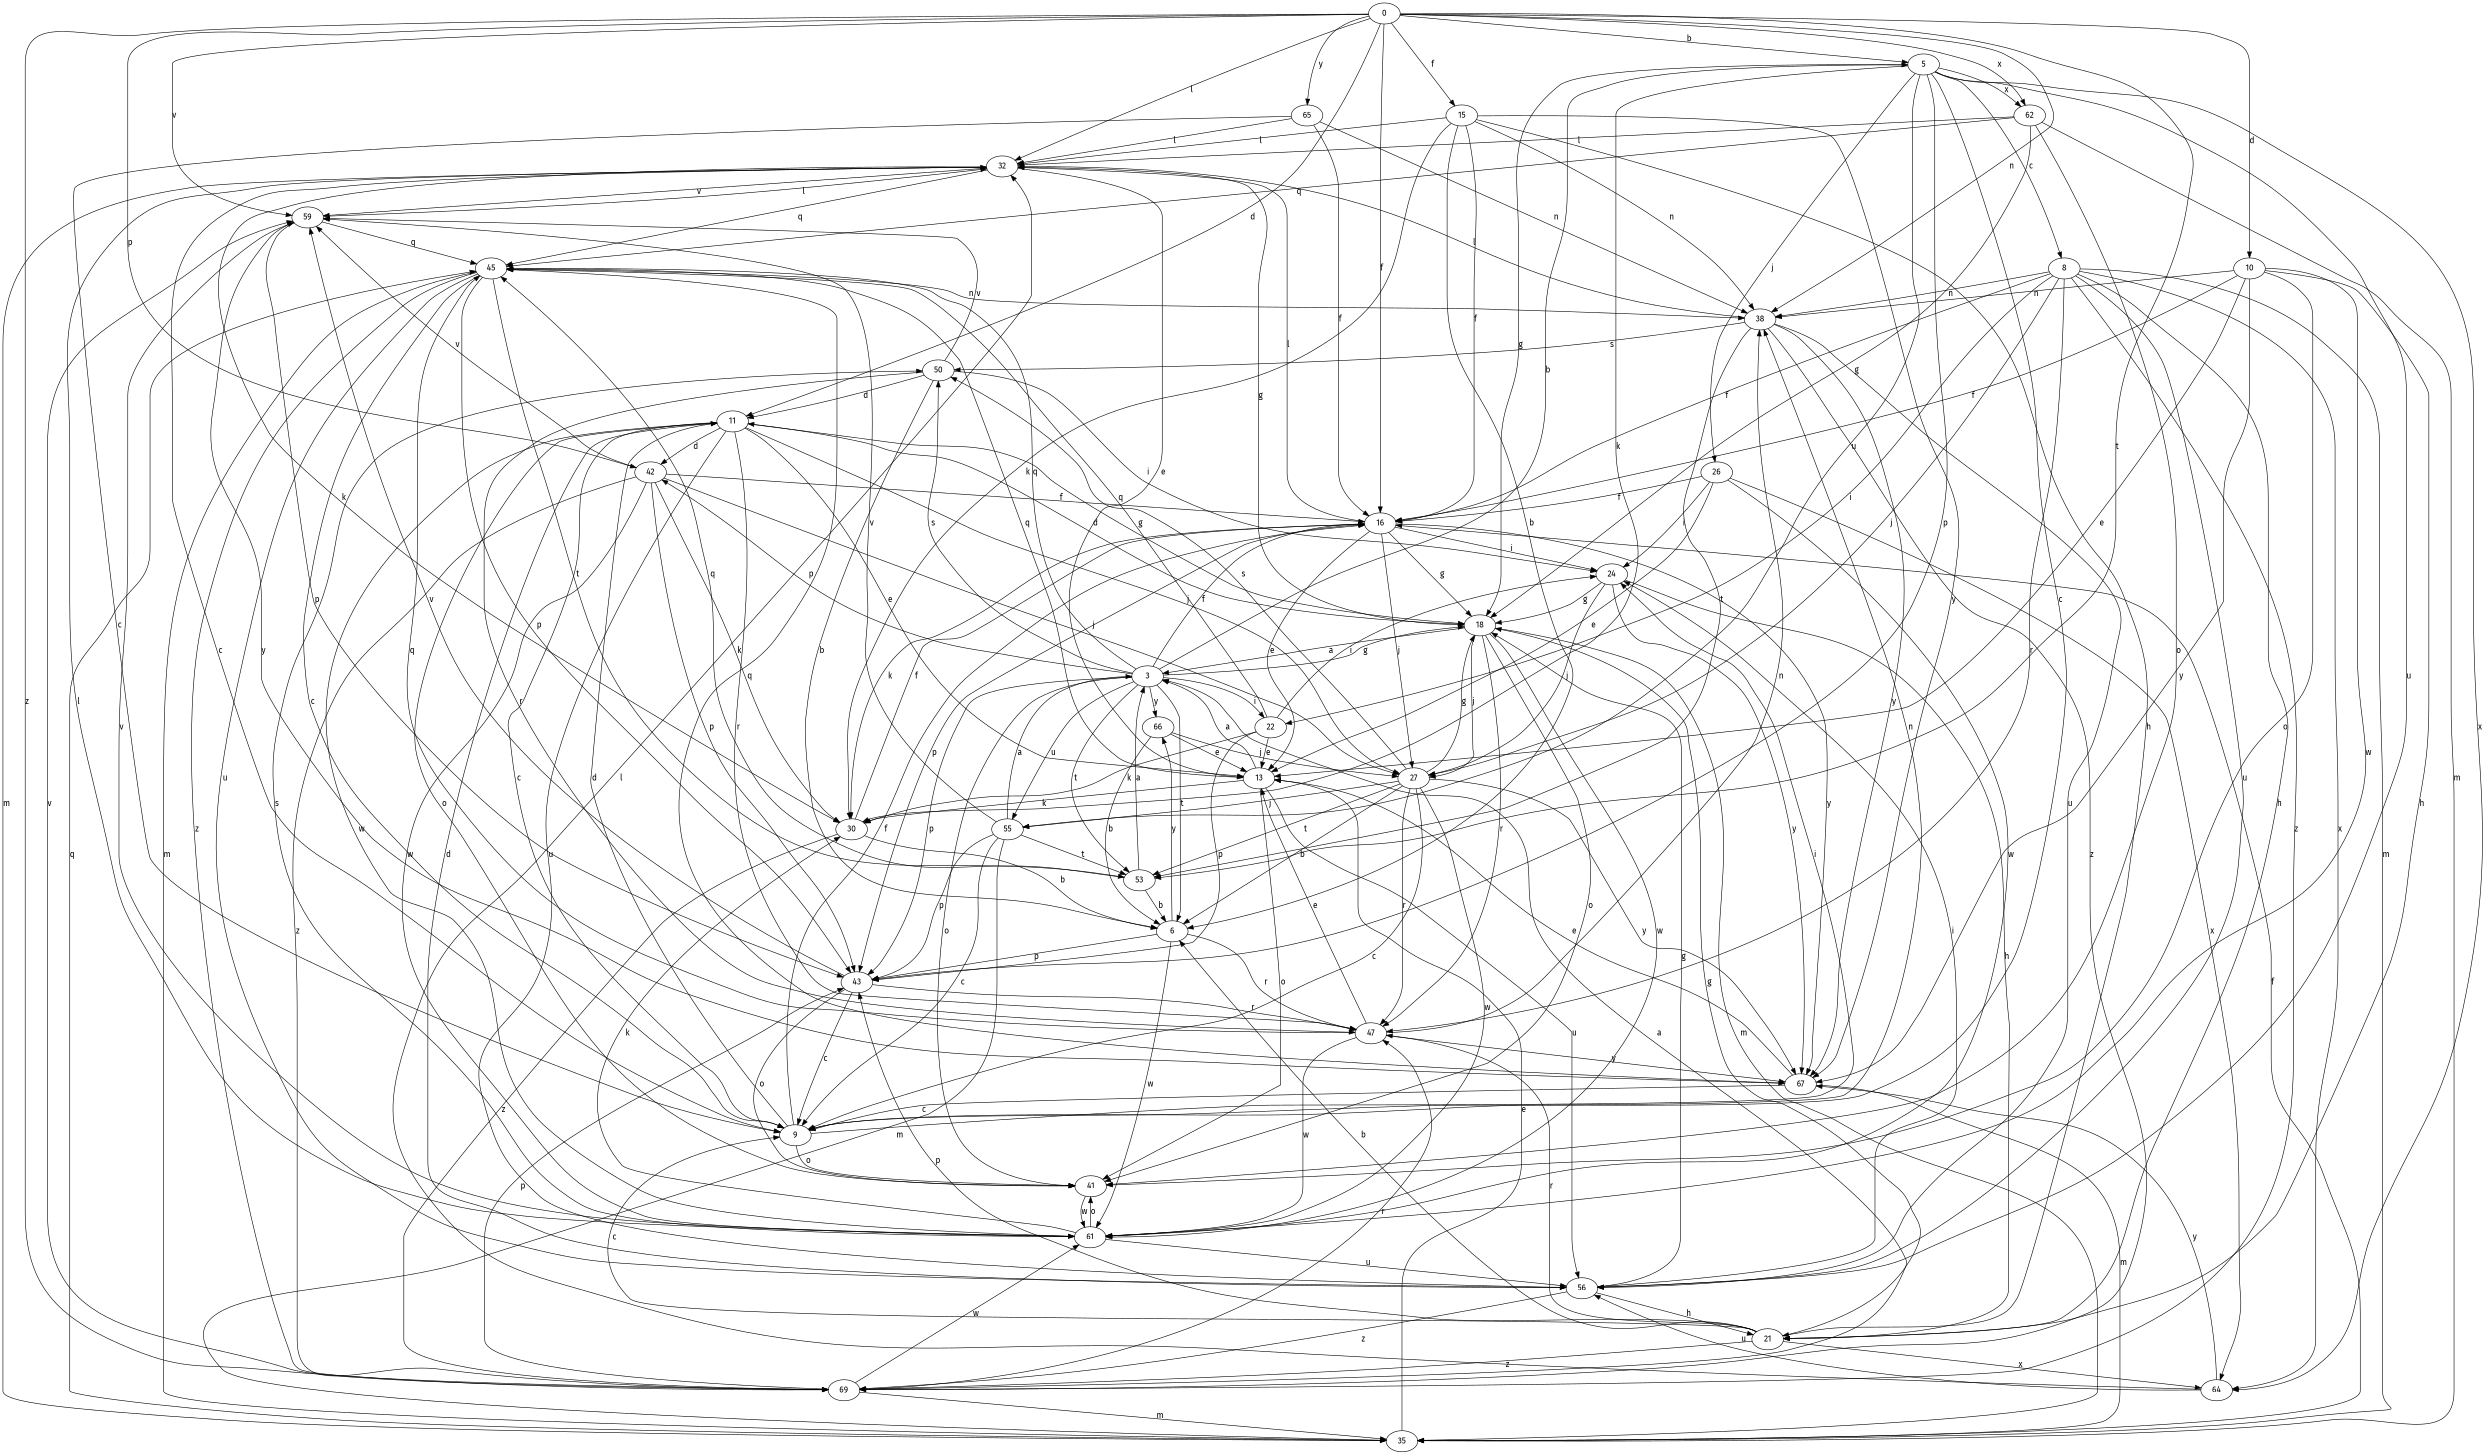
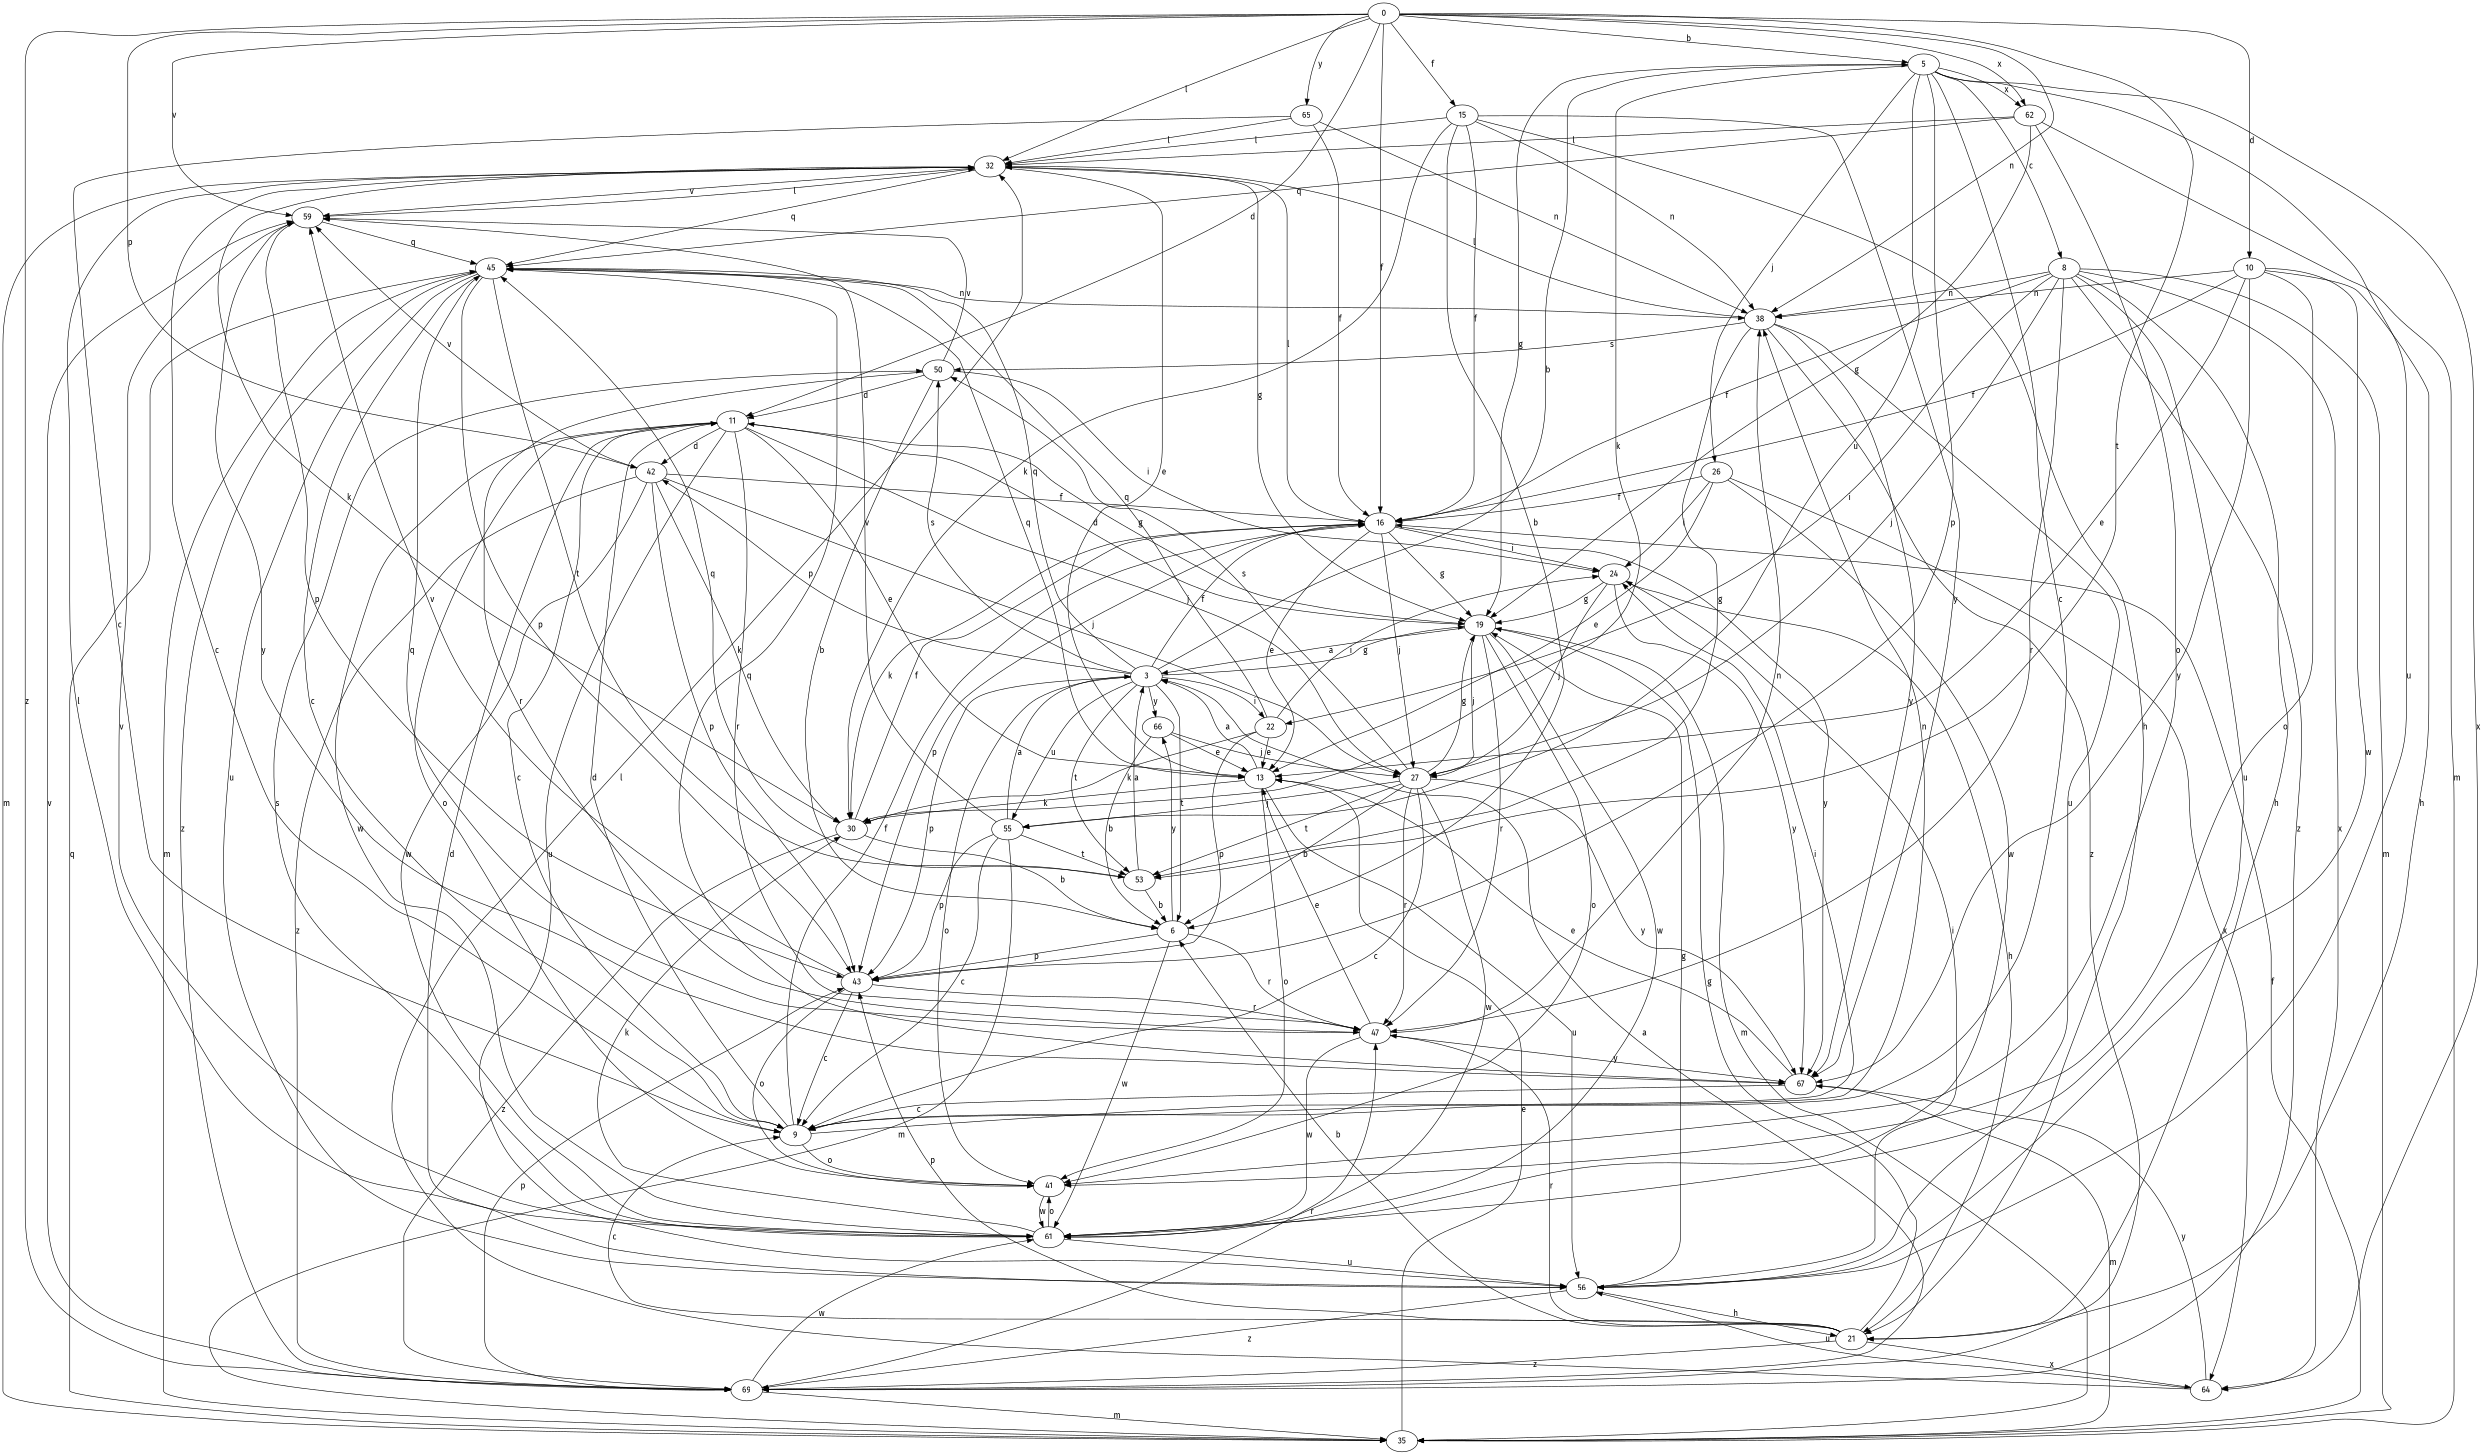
(1722, 600) -> (1720, 600)
(1480, 625) -> (1480, 625)
